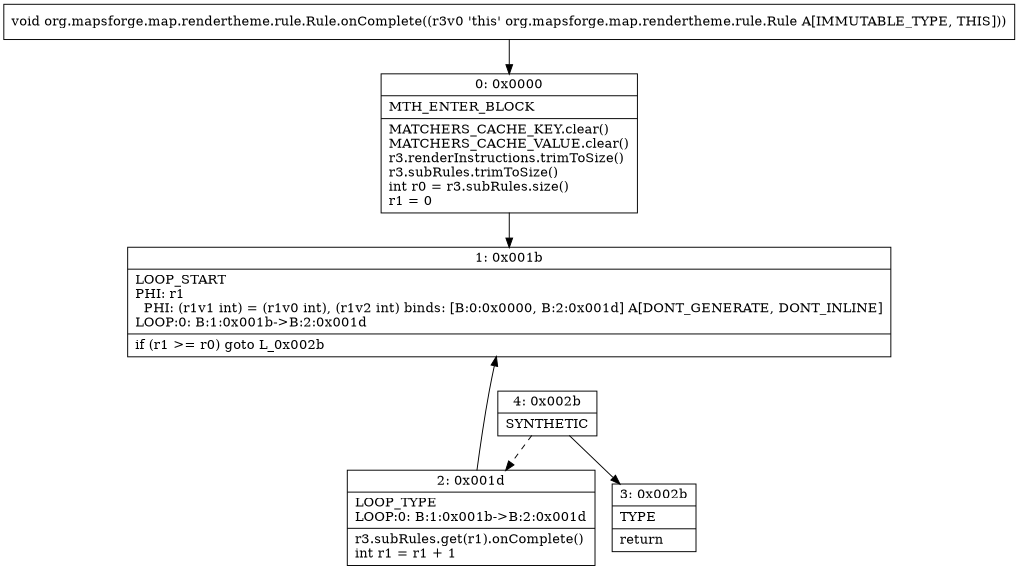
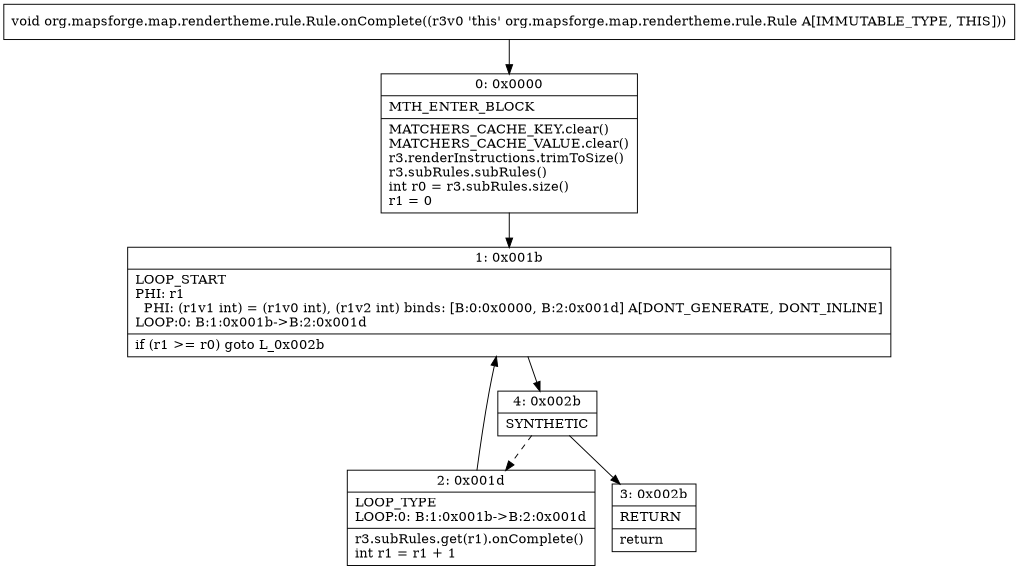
(474, 172) -> (468, 172)
none -> (532, 369)
(638, 517) -> (651, 517)
